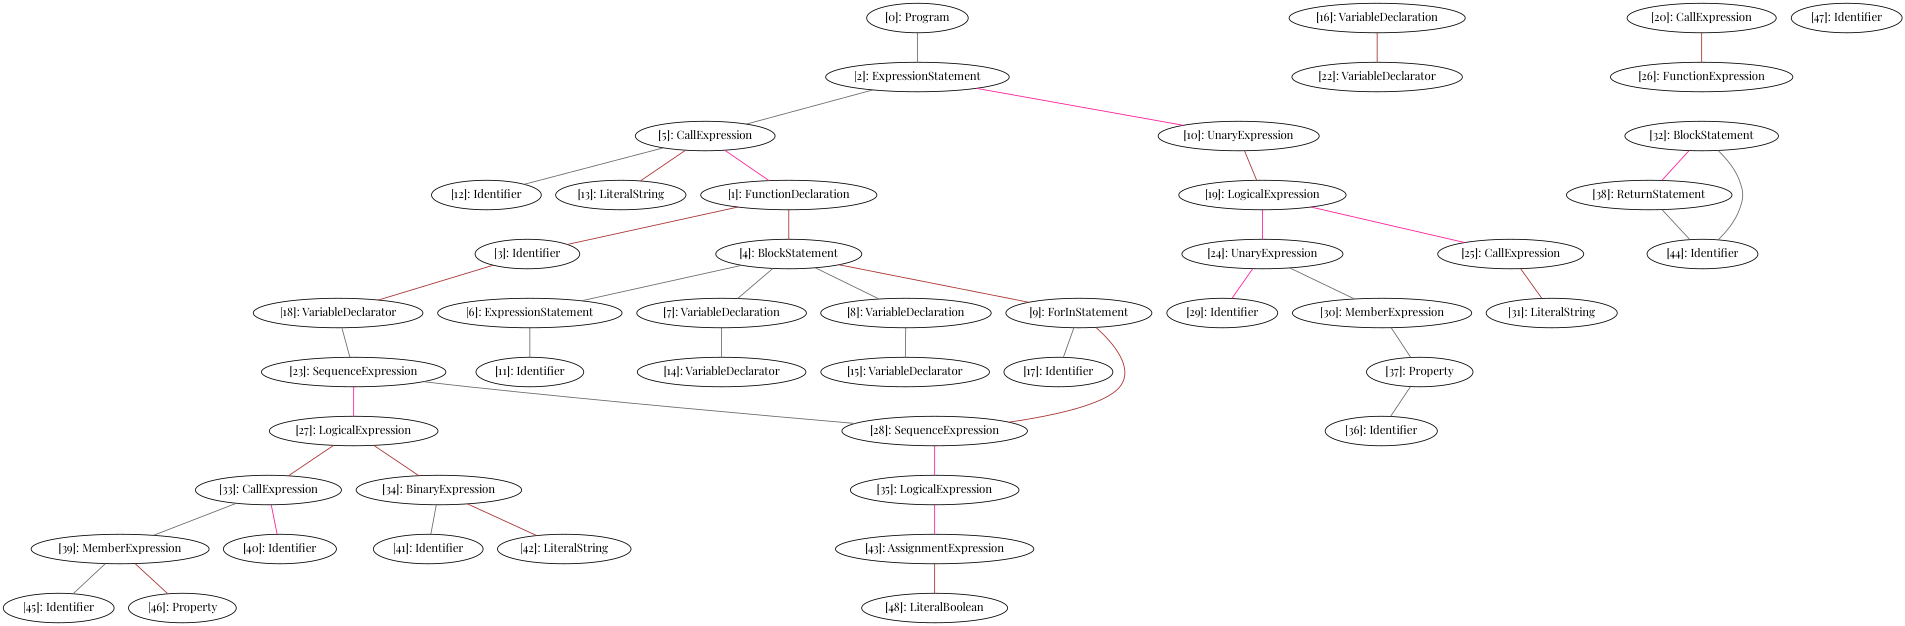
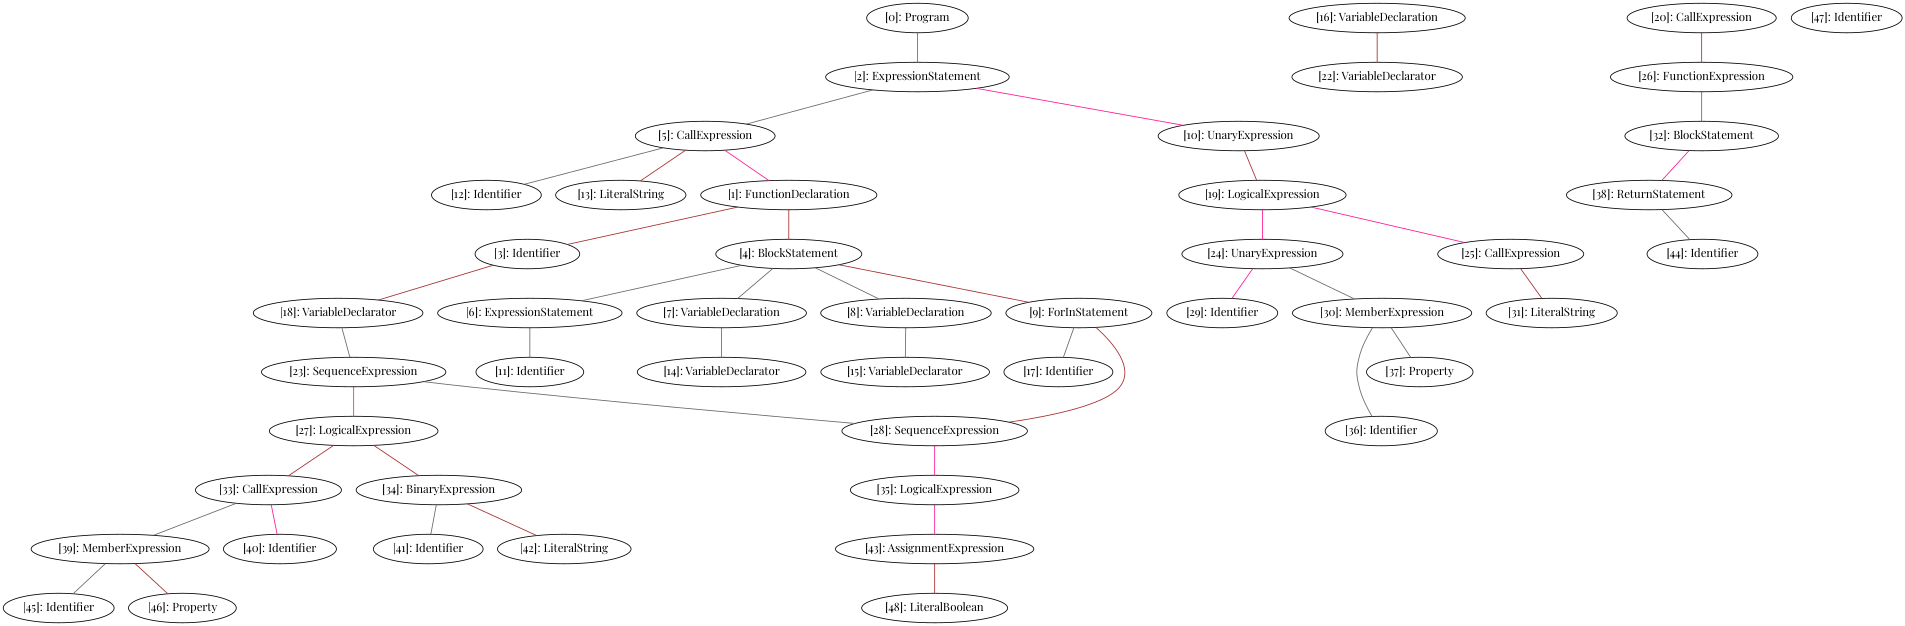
(1743, 195) -> (1702, 107)
(1400, 402) -> (1357, 372)
